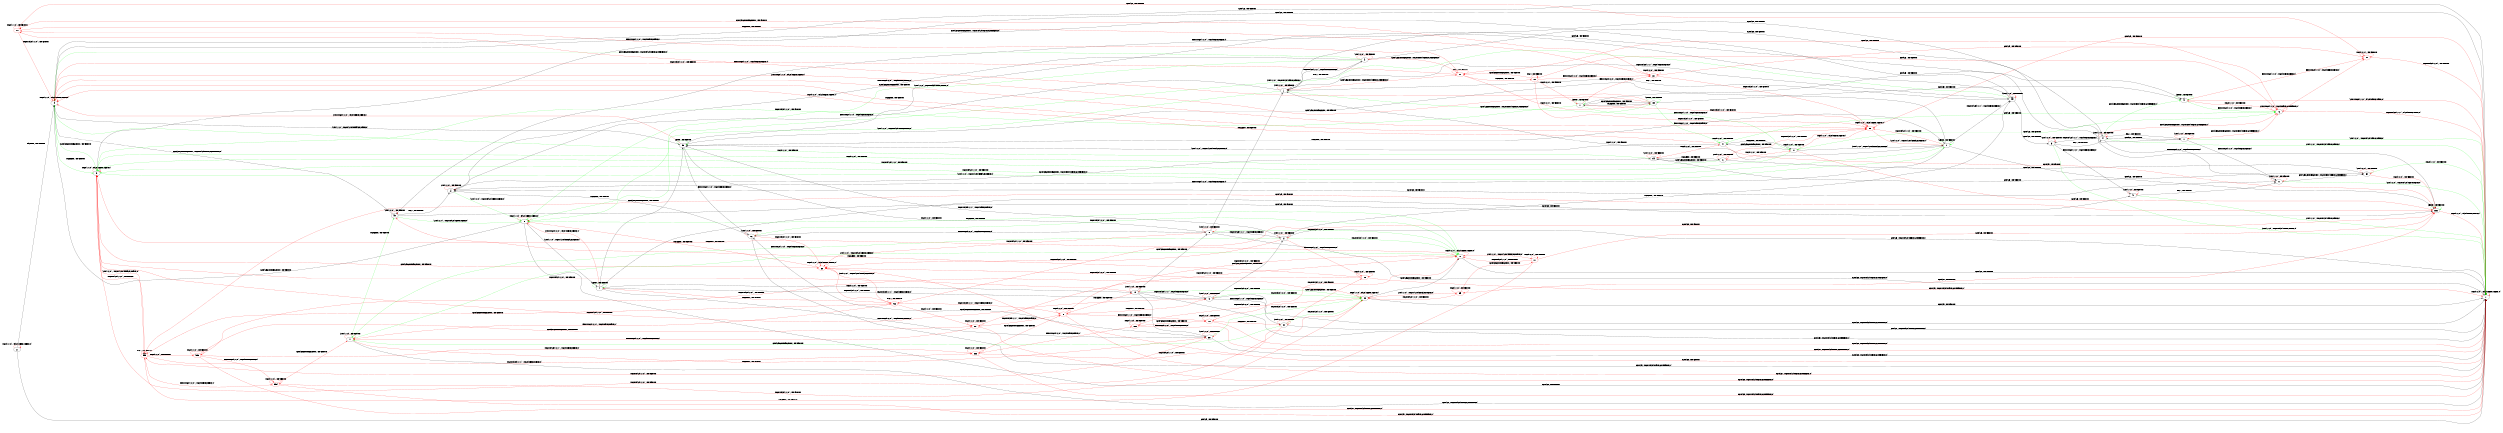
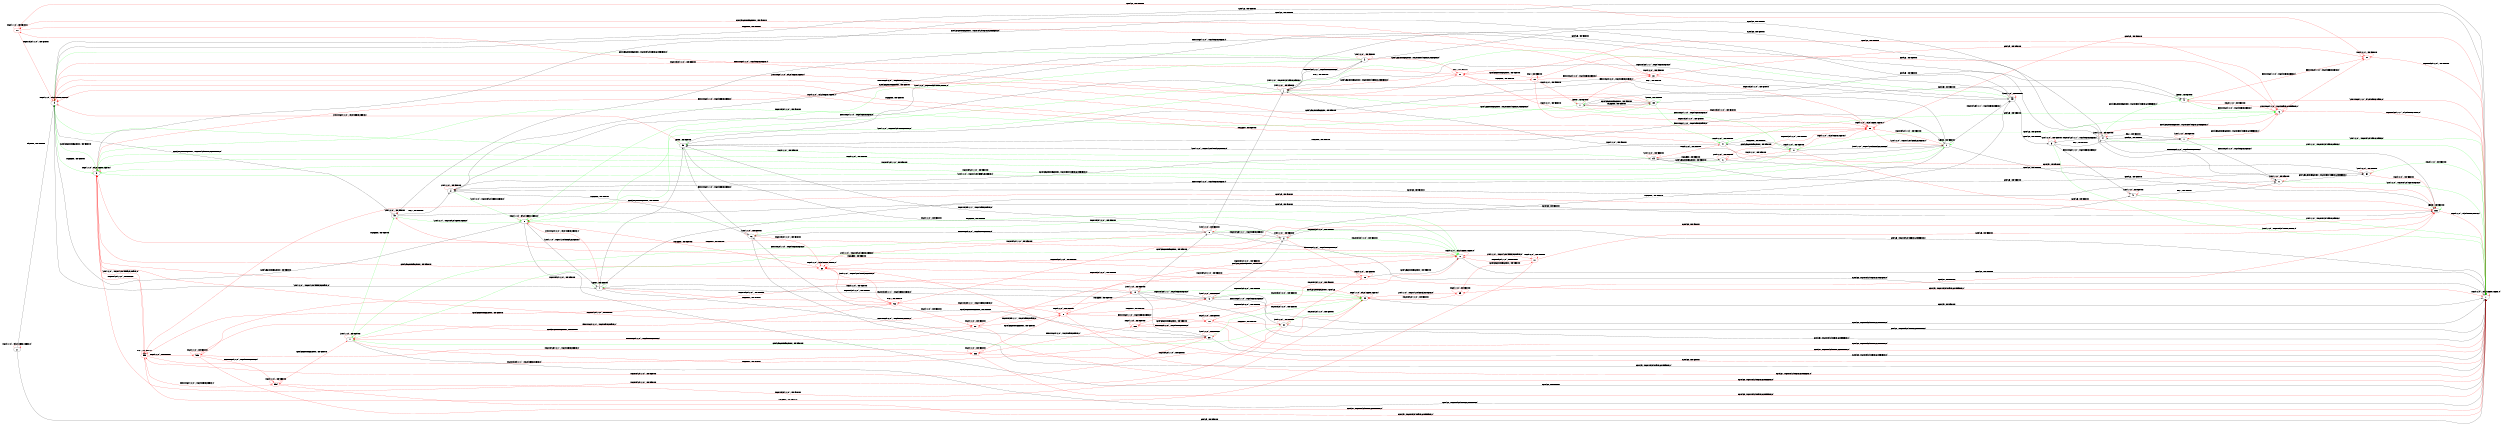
(744, 45) -> (768, 99)
(363, 129) -> (224, 286)
(1418, 287) -> (1414, 273)
(1321, 290) -> (1321, 290)
